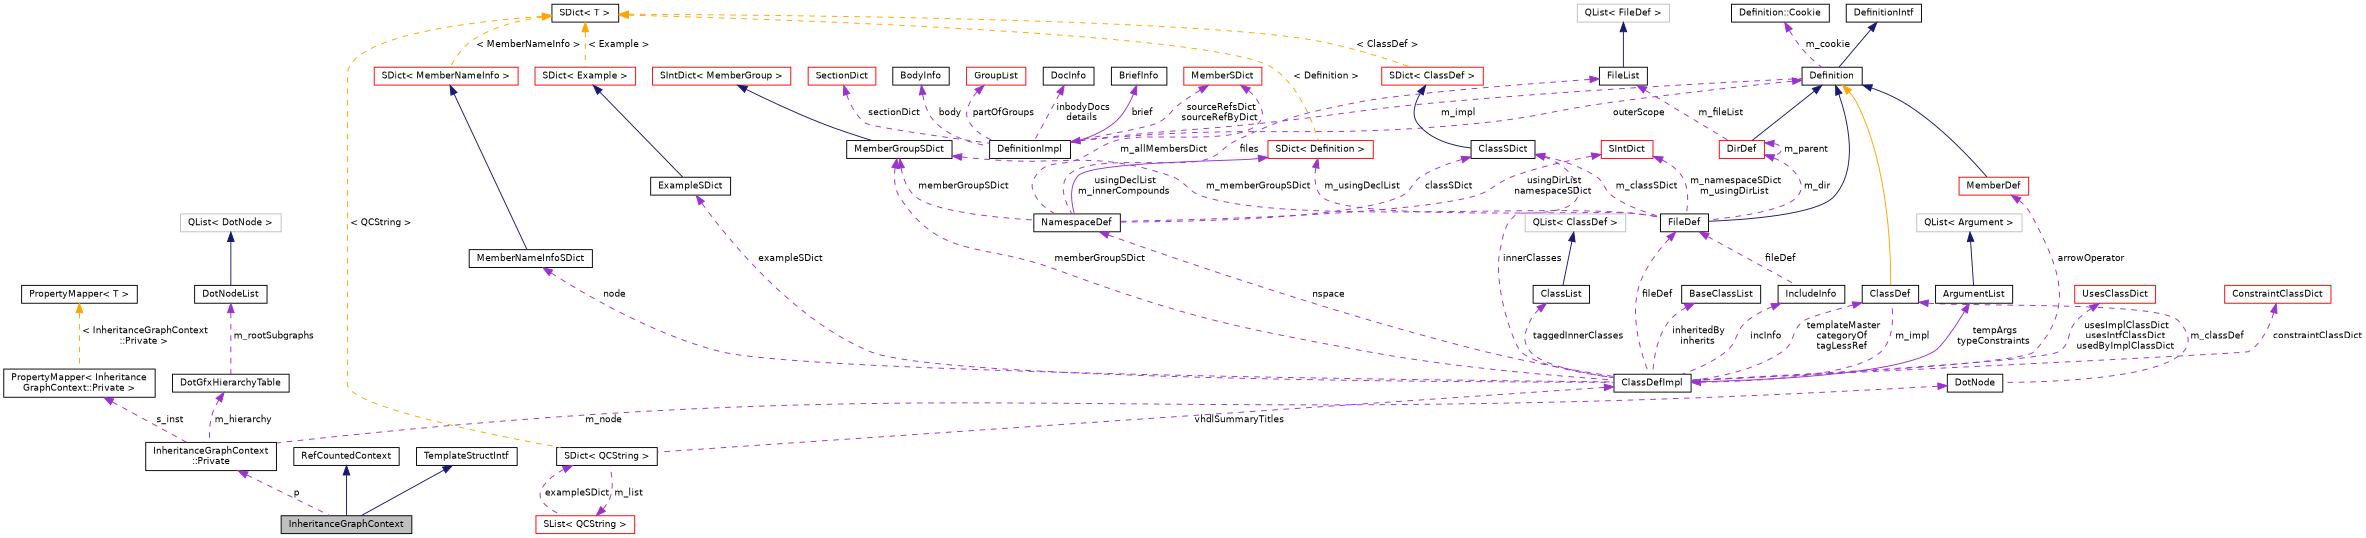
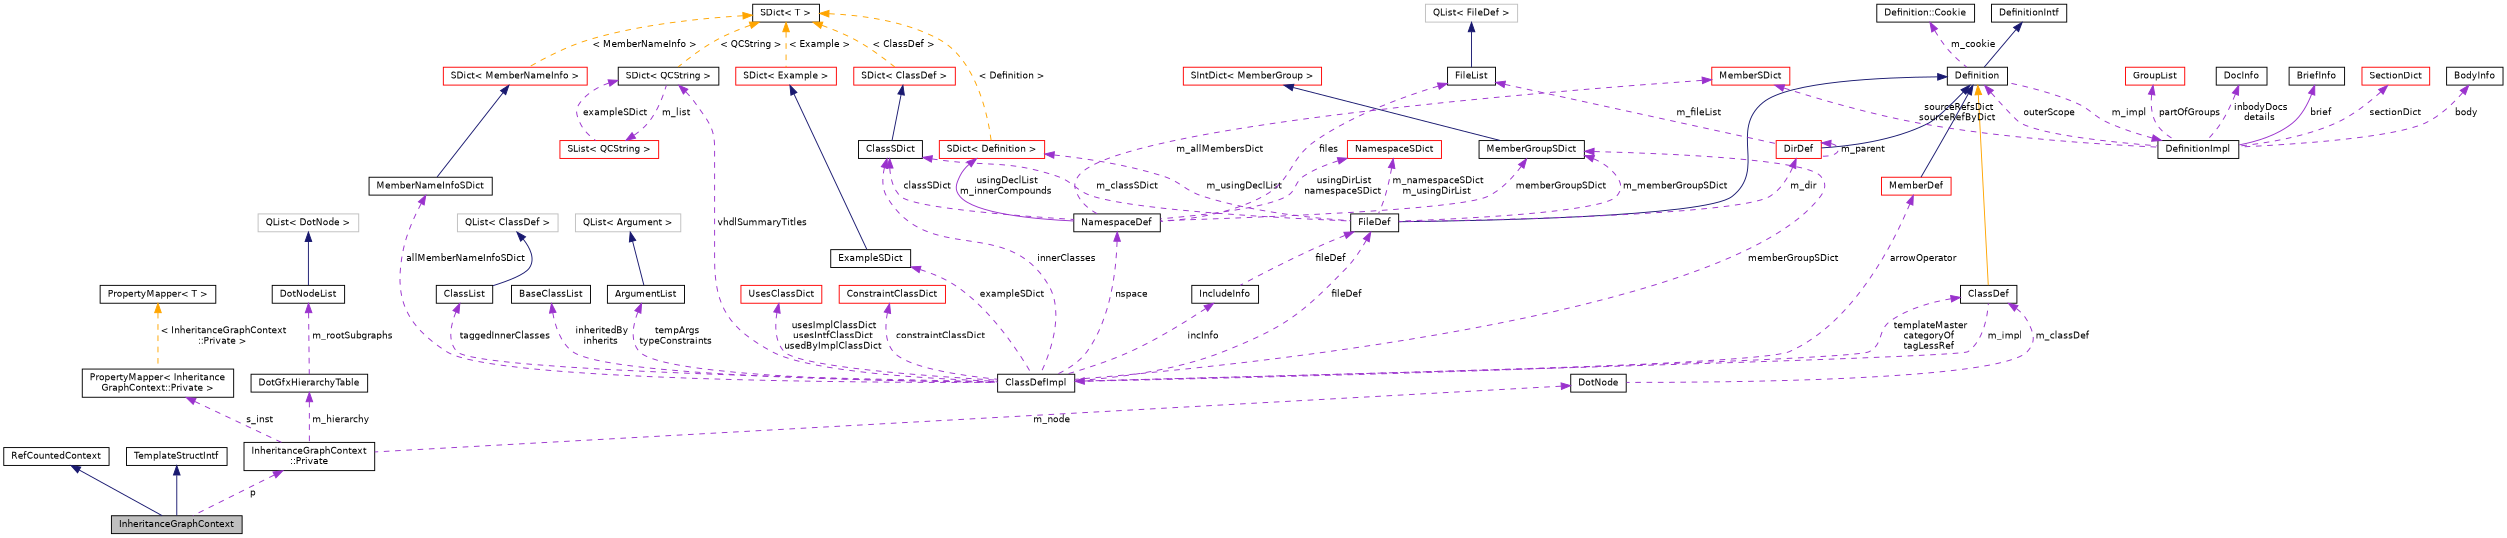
(1627, 150) -> (1394, 150)
(614, 294) -> (464, 259)
(1905, 362) -> (796, 377)
(1131, 420) -> (745, 334)
